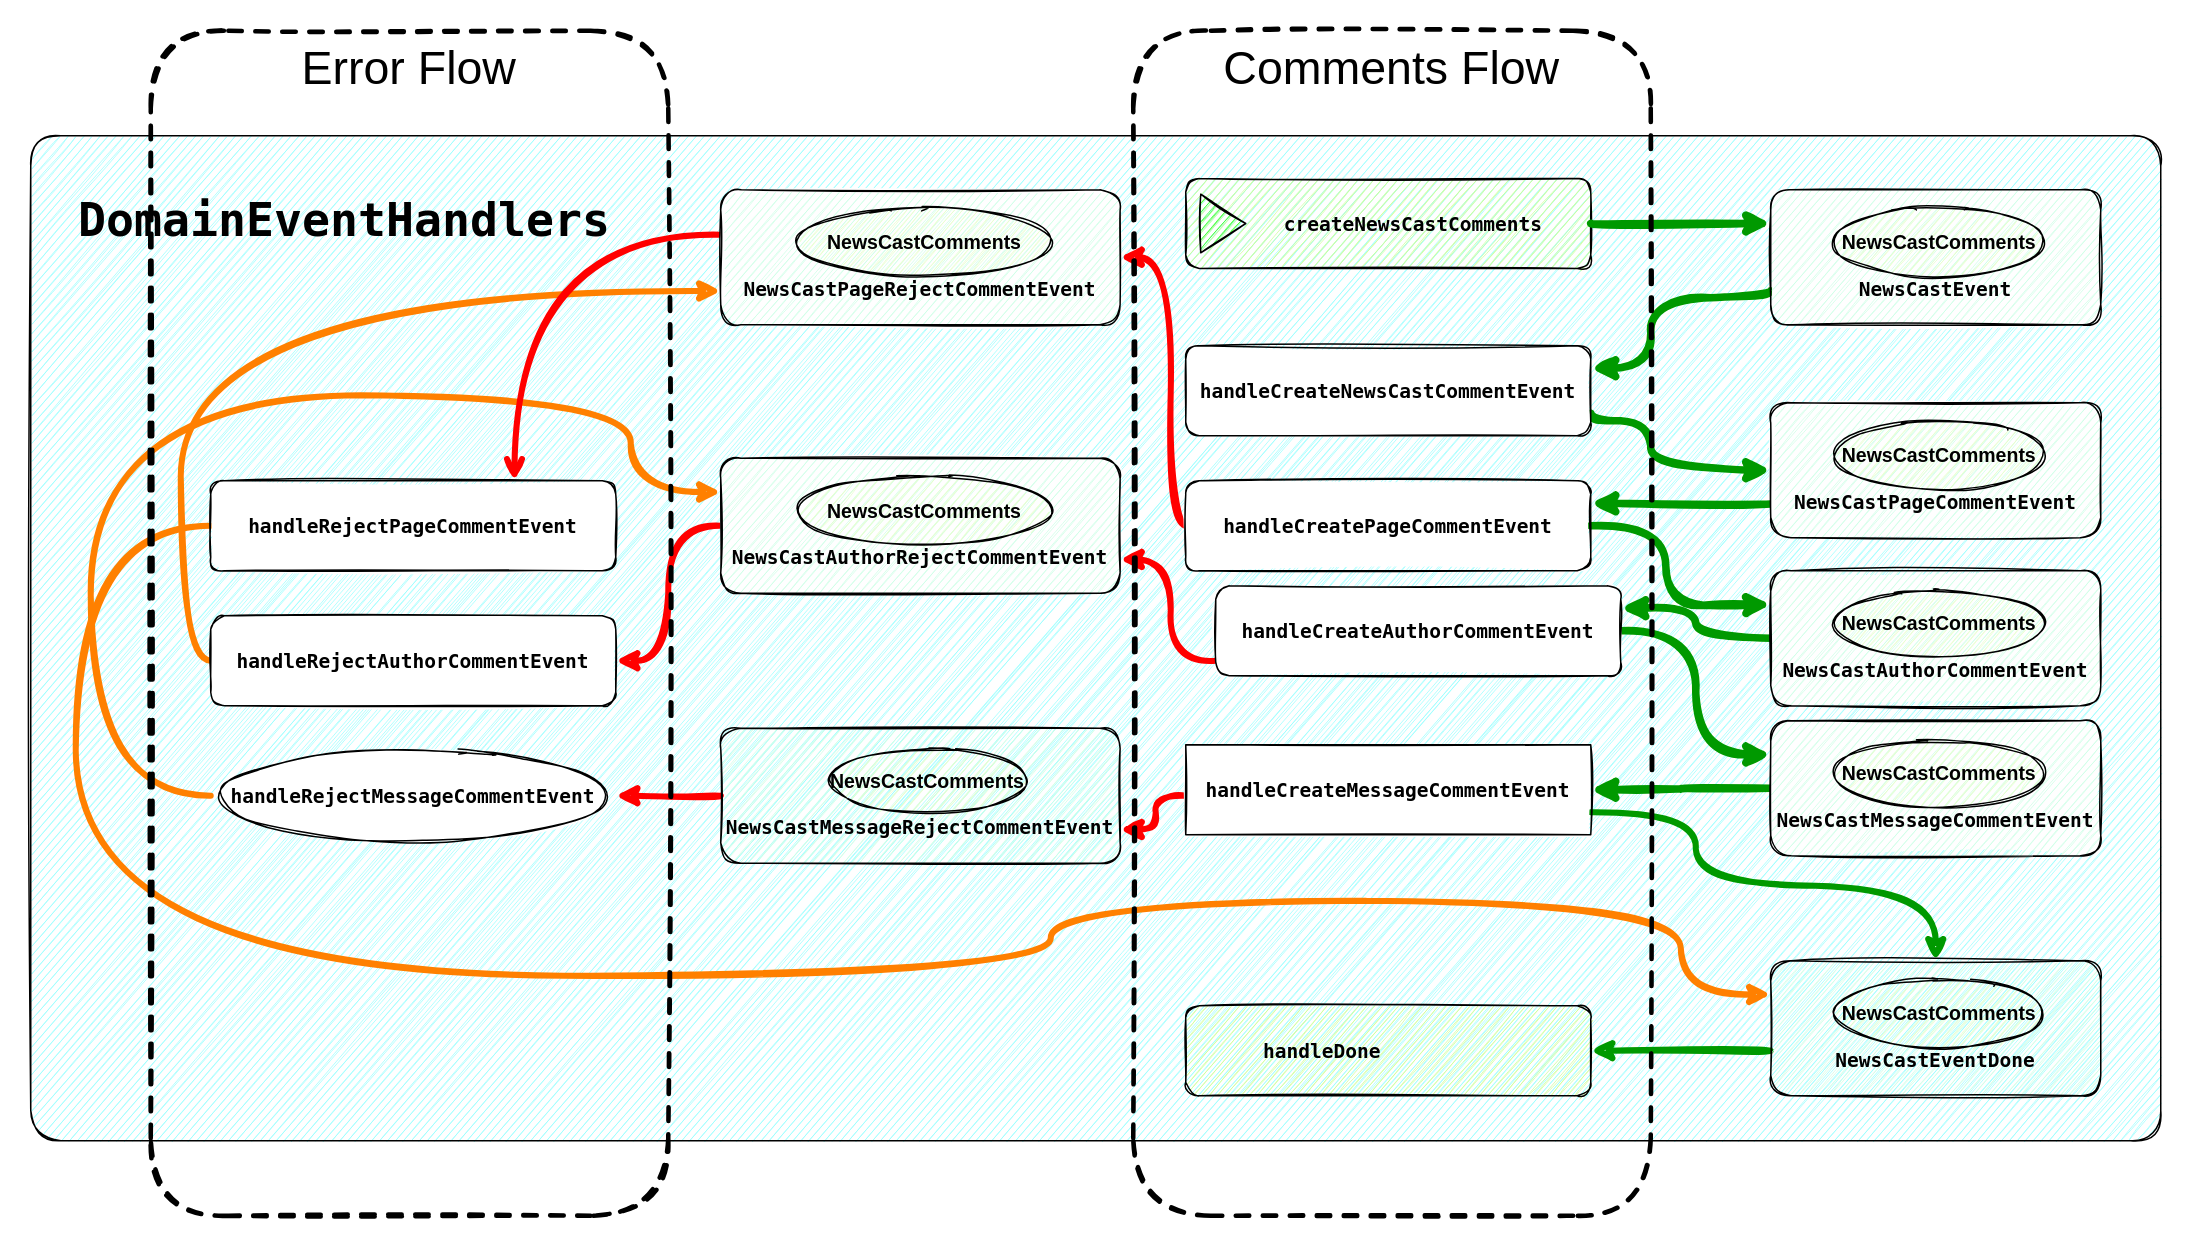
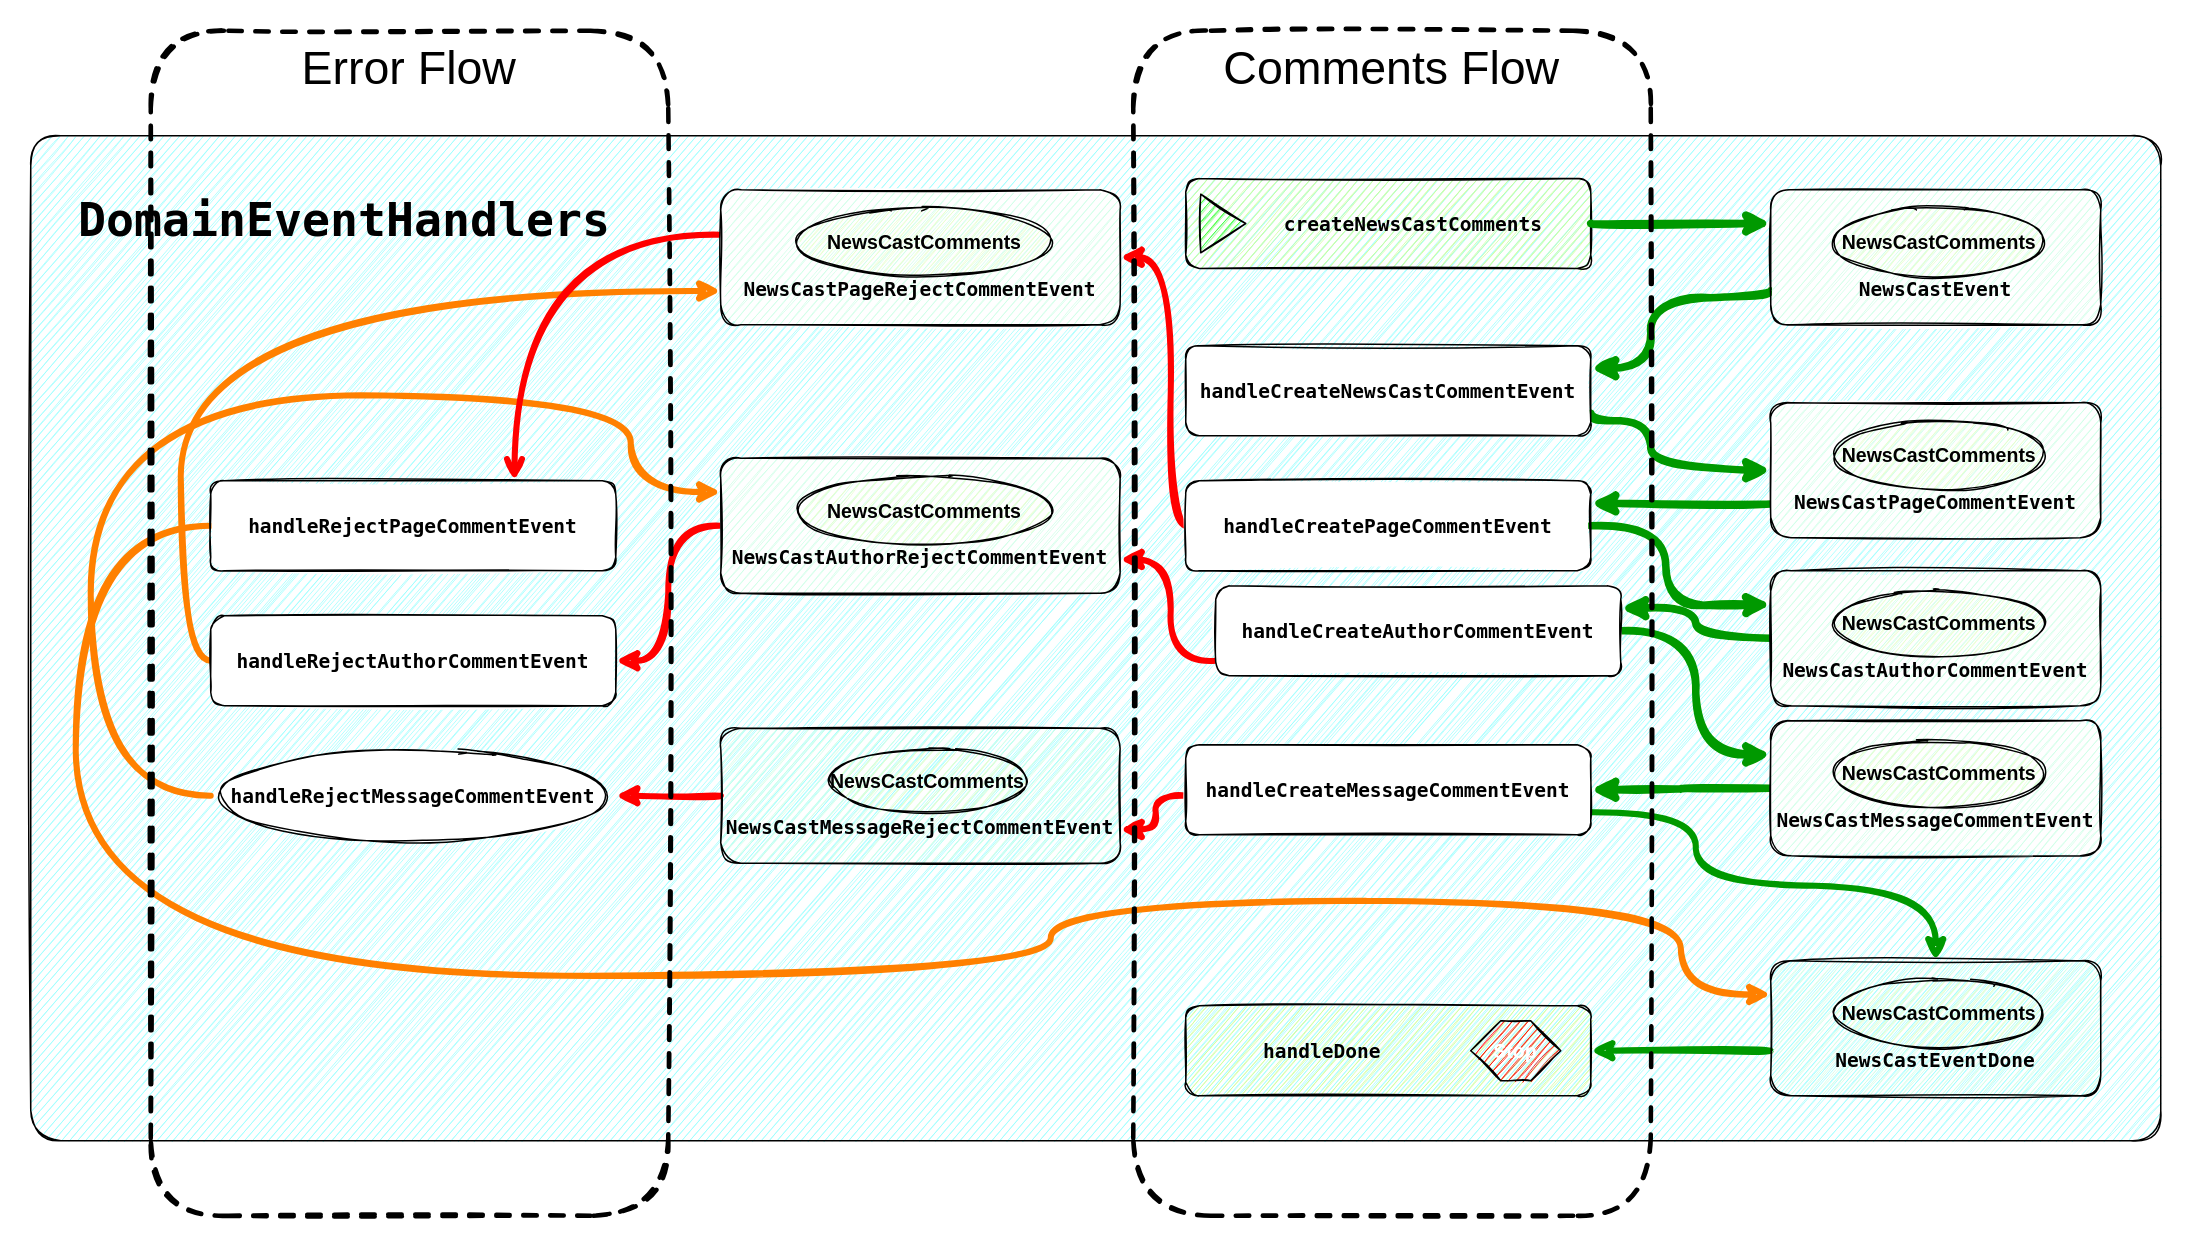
(1388, 790) -> (1388, 790)
none -> (1516, 1051)
